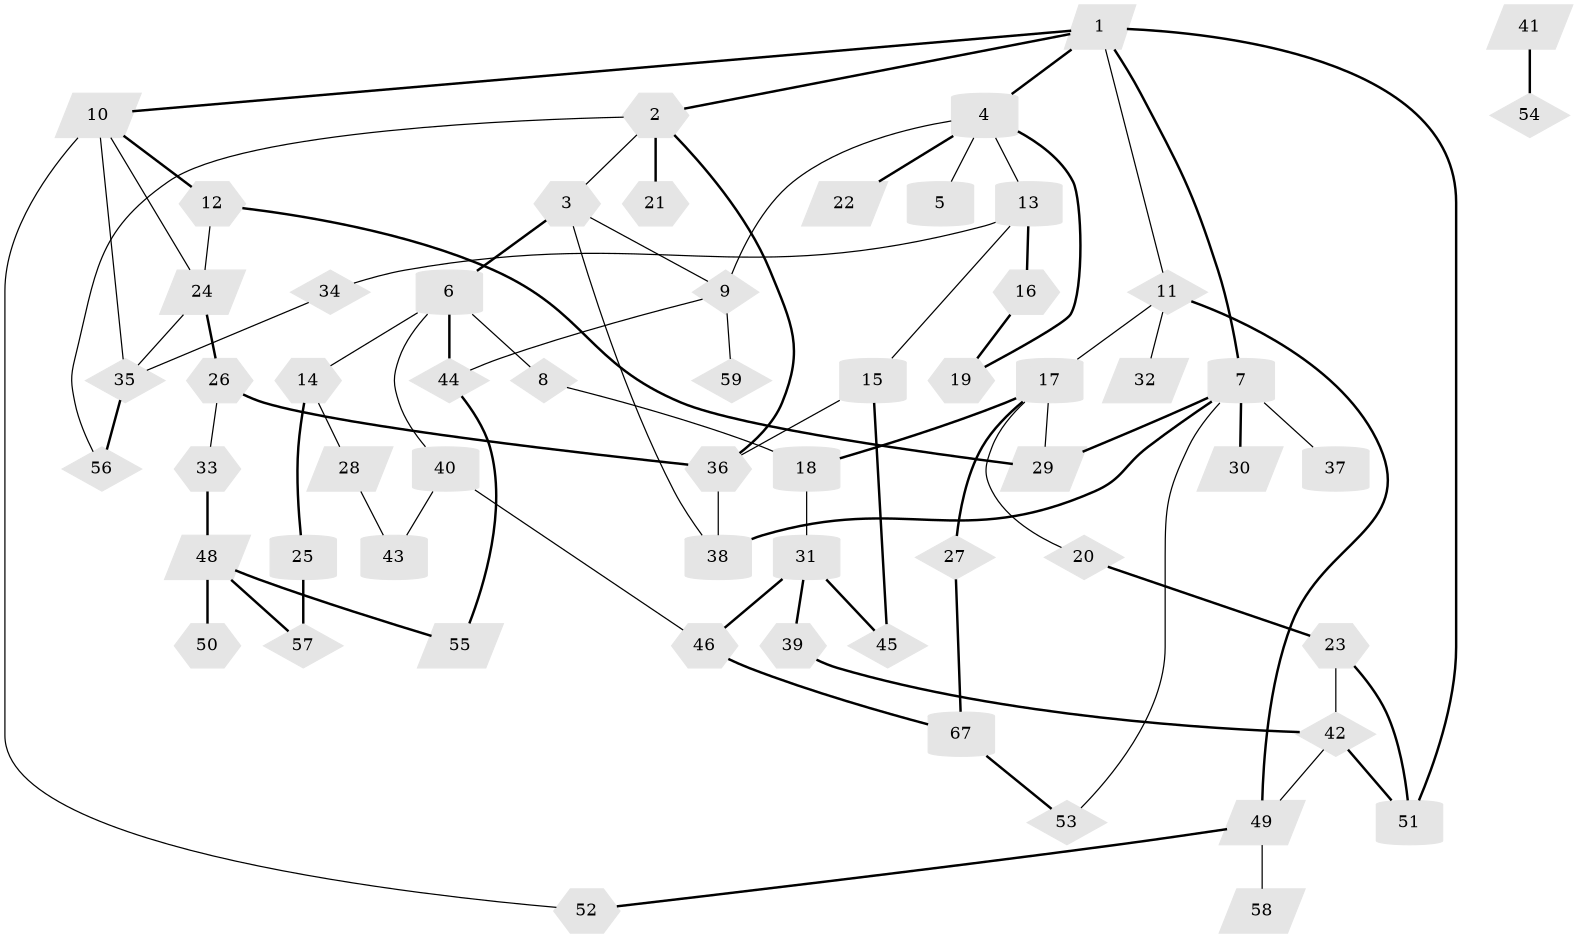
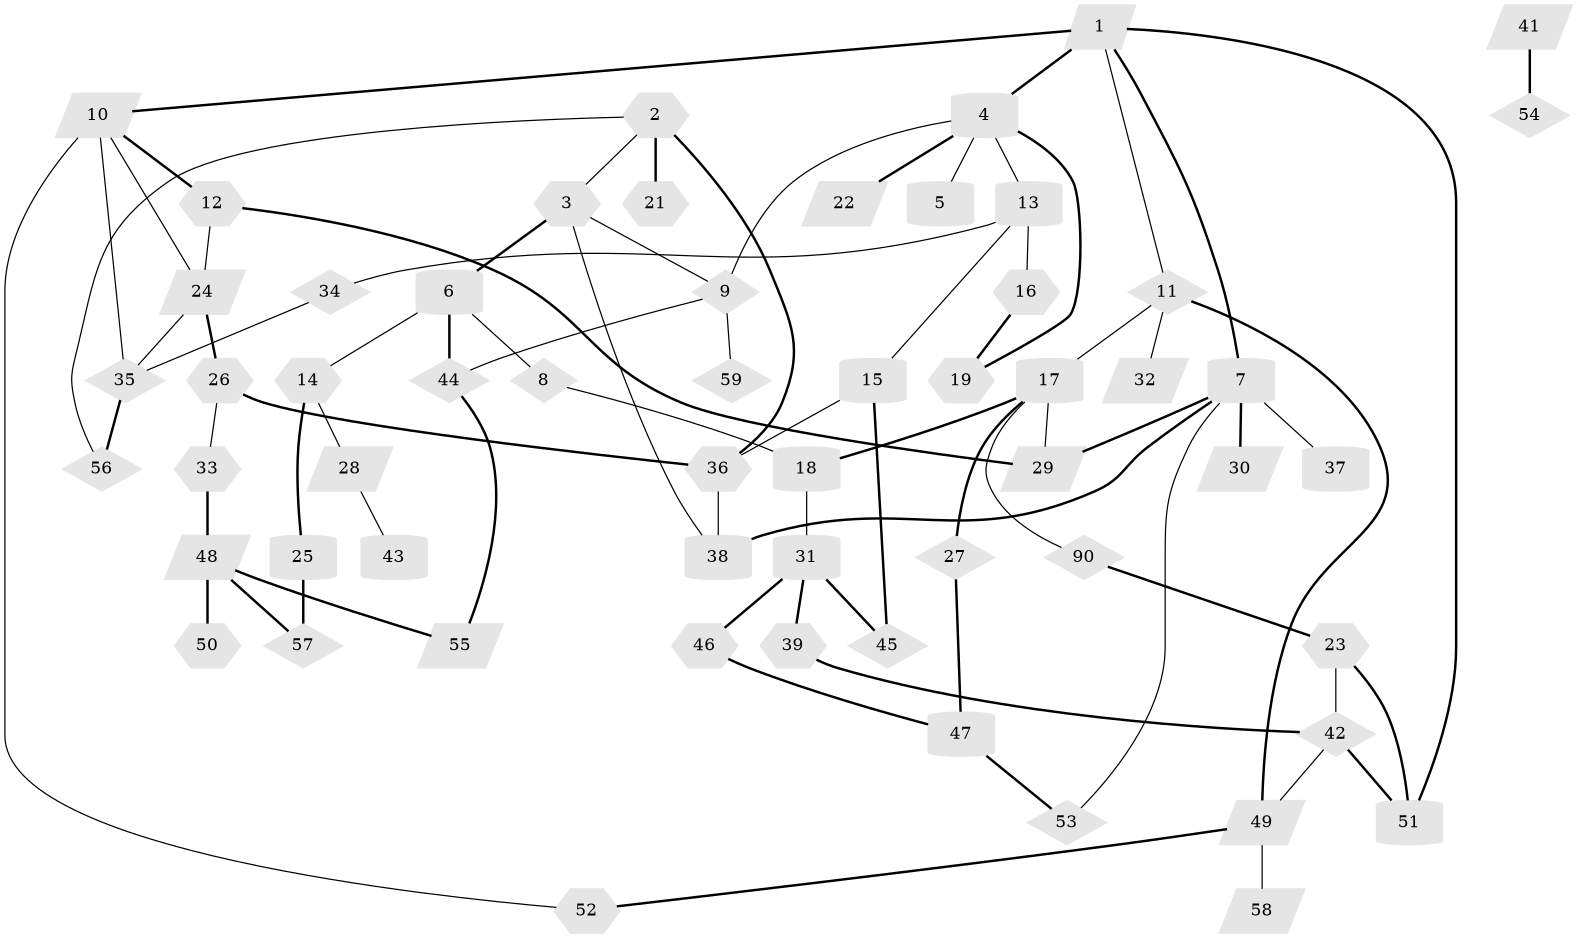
(877, 71) -> none
(1028, 248) -> (1028, 248)
(446, 469) -> none
(1084, 557) -> (1084, 557)
(961, 734) -> (961, 734)
